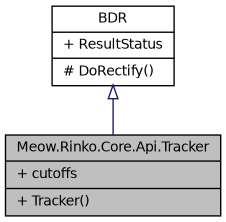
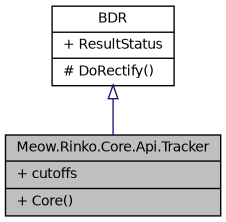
(53, 202) -> (45, 202)
